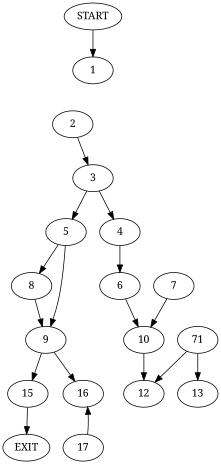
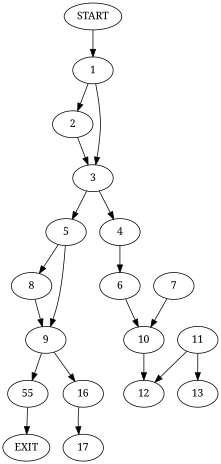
none -> (84, 94)
none -> (100, 120)
(198, 340) -> (198, 340)
(28, 394) -> (28, 394)
(88, 424) -> (78, 417)
